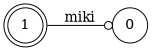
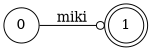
(76, 25) -> (68, 25)
